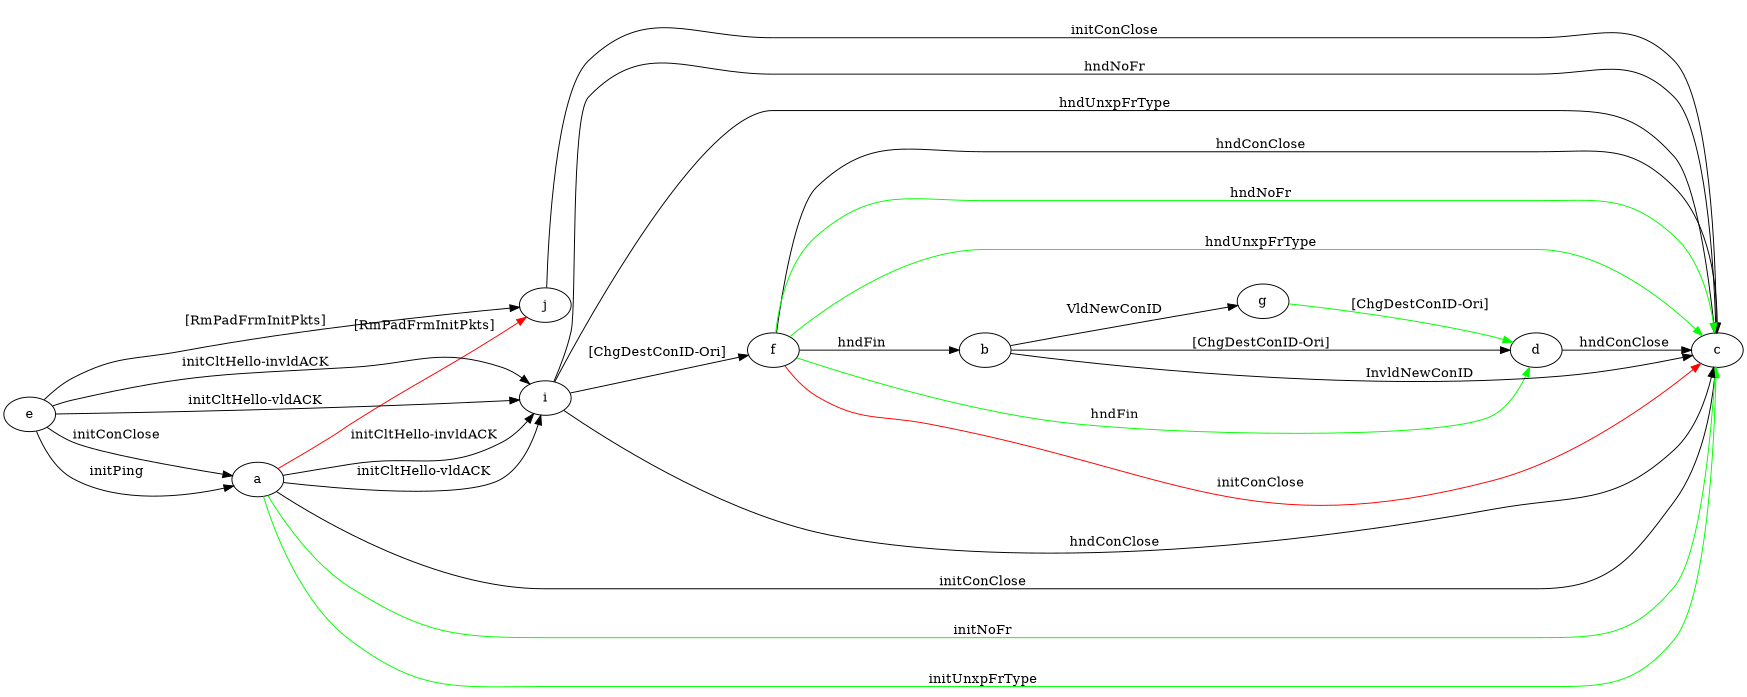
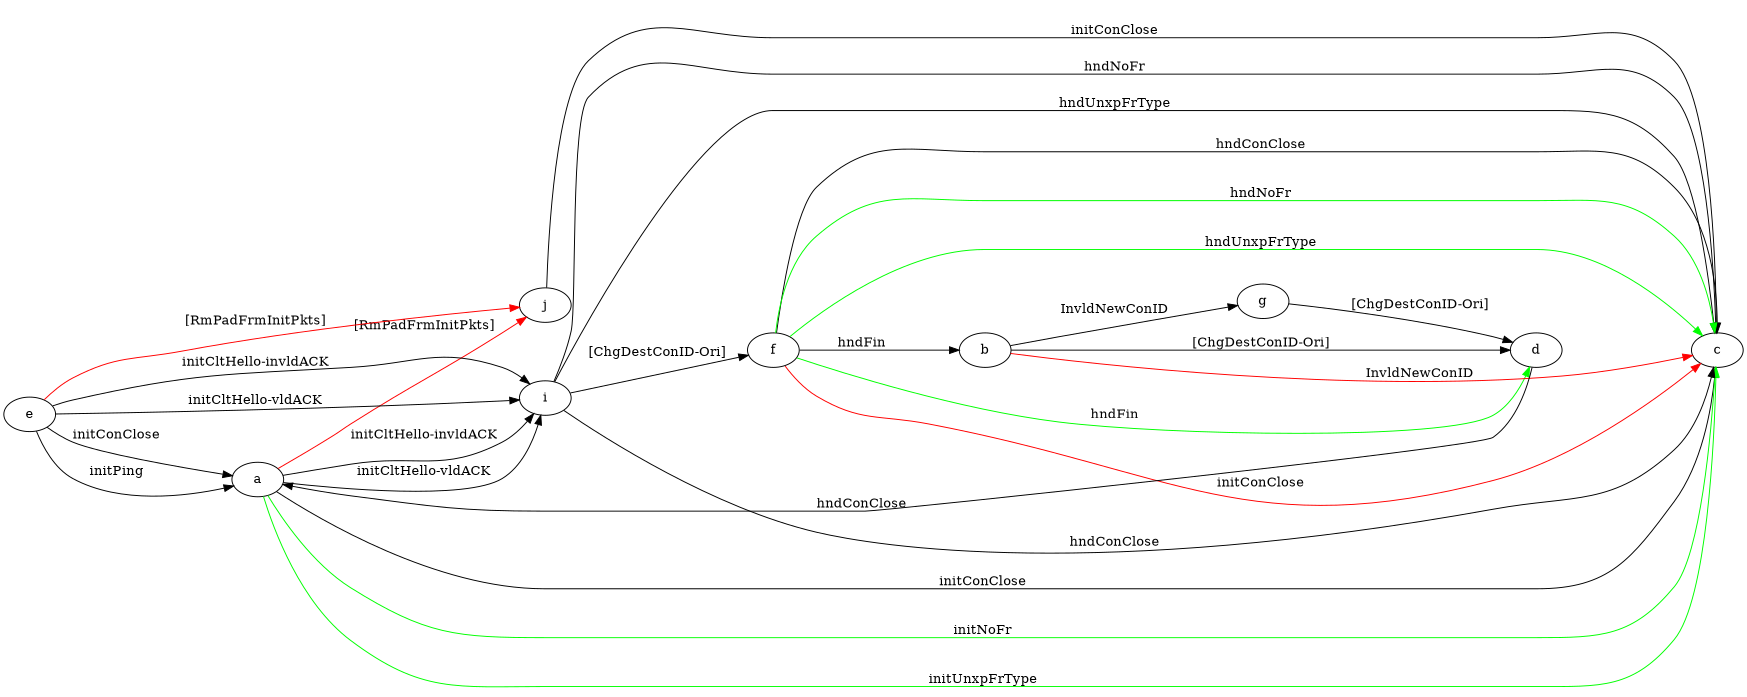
(1117, 309) -> (1117, 309)
(1397, 318) -> (1397, 318)
(272, 336) -> (272, 336)
(1622, 350) -> (935, 504)
(1347, 380) -> (1347, 380)
